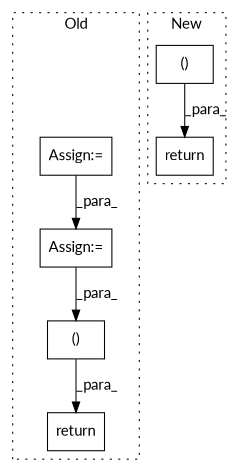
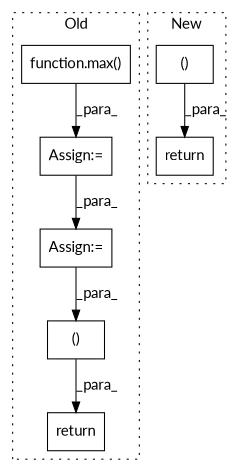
none -> (76, 64)
